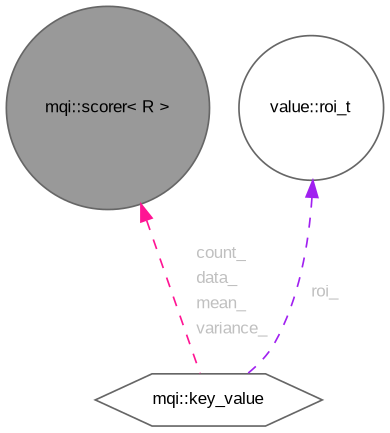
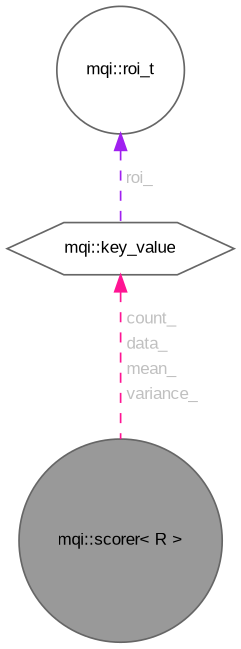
(311, 108) -> (121, 70)
(173, 297) -> (121, 366)
